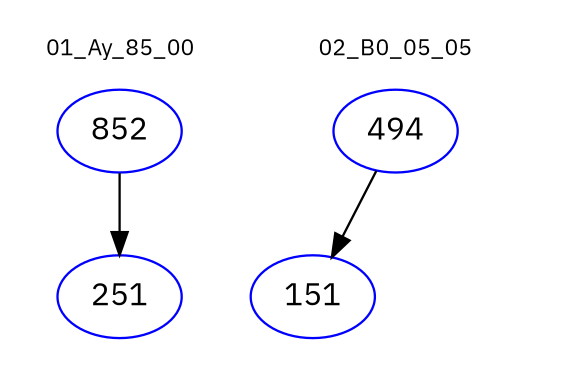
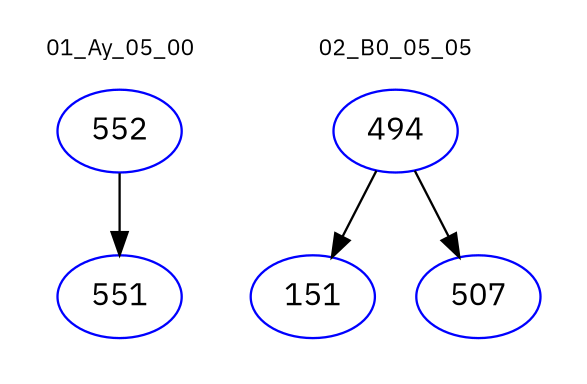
(121, 49) -> (121, 49)
(120, 131) -> (120, 131)
(120, 297) -> (120, 297)
none -> (478, 297)
